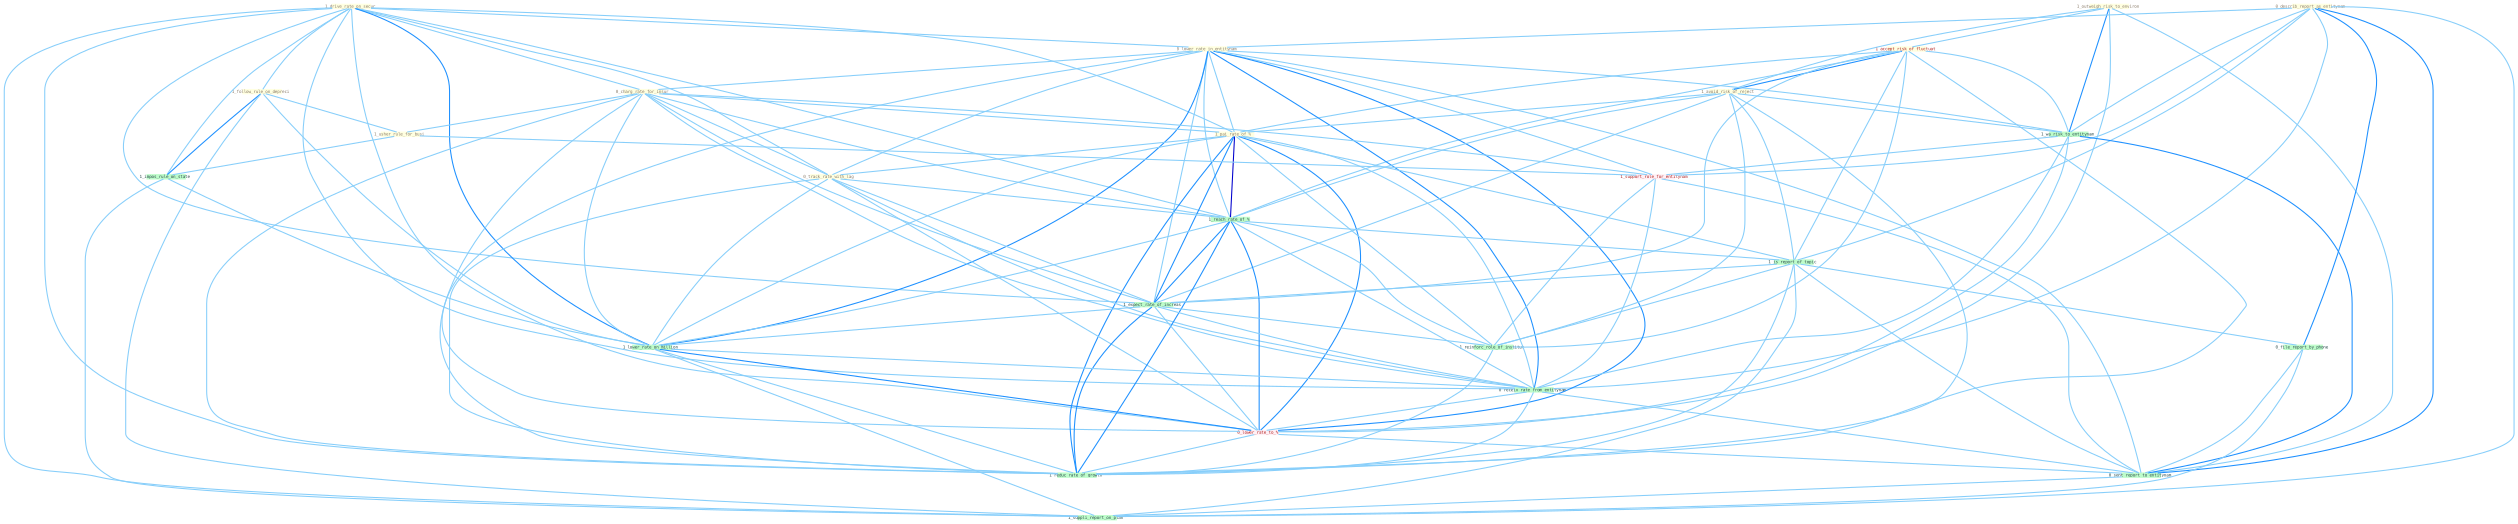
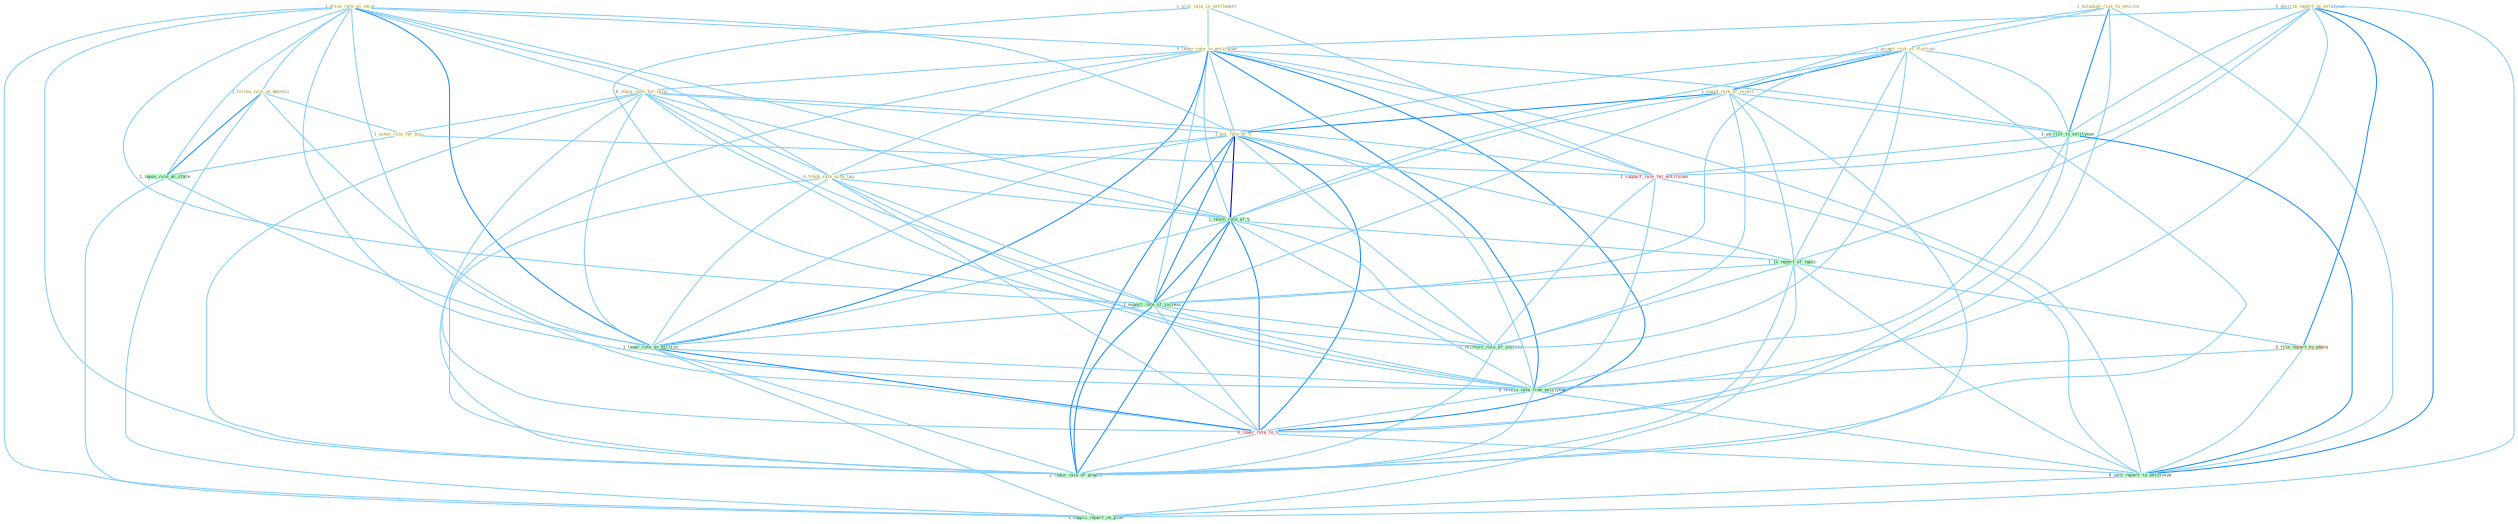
none -> (1208, 6)
(1907, 49) -> (1907, 49)
(1493, 112) -> (1447, 116)
(2303, 347) -> (2303, 347)
(1741, 505) -> (1919, 369)
